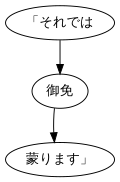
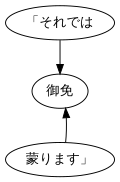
(54, 120) -> (66, 130)
